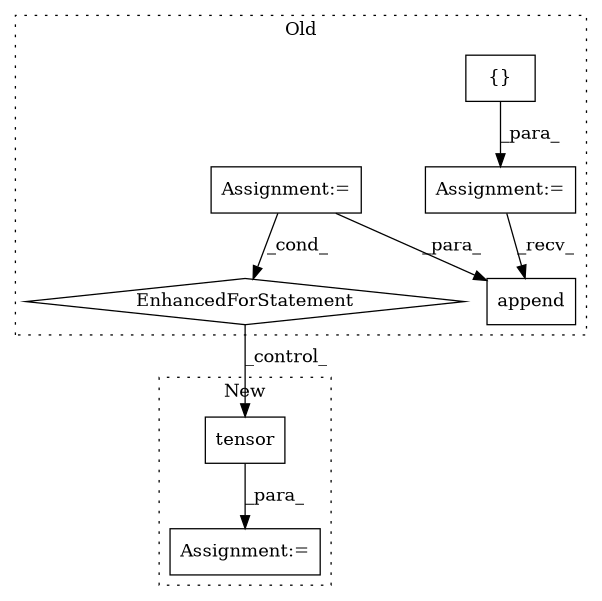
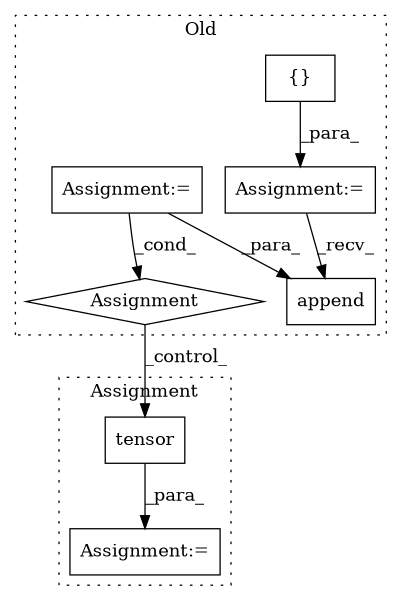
(245, 302) -> (145, 302)
(245, 392) -> (145, 392)
